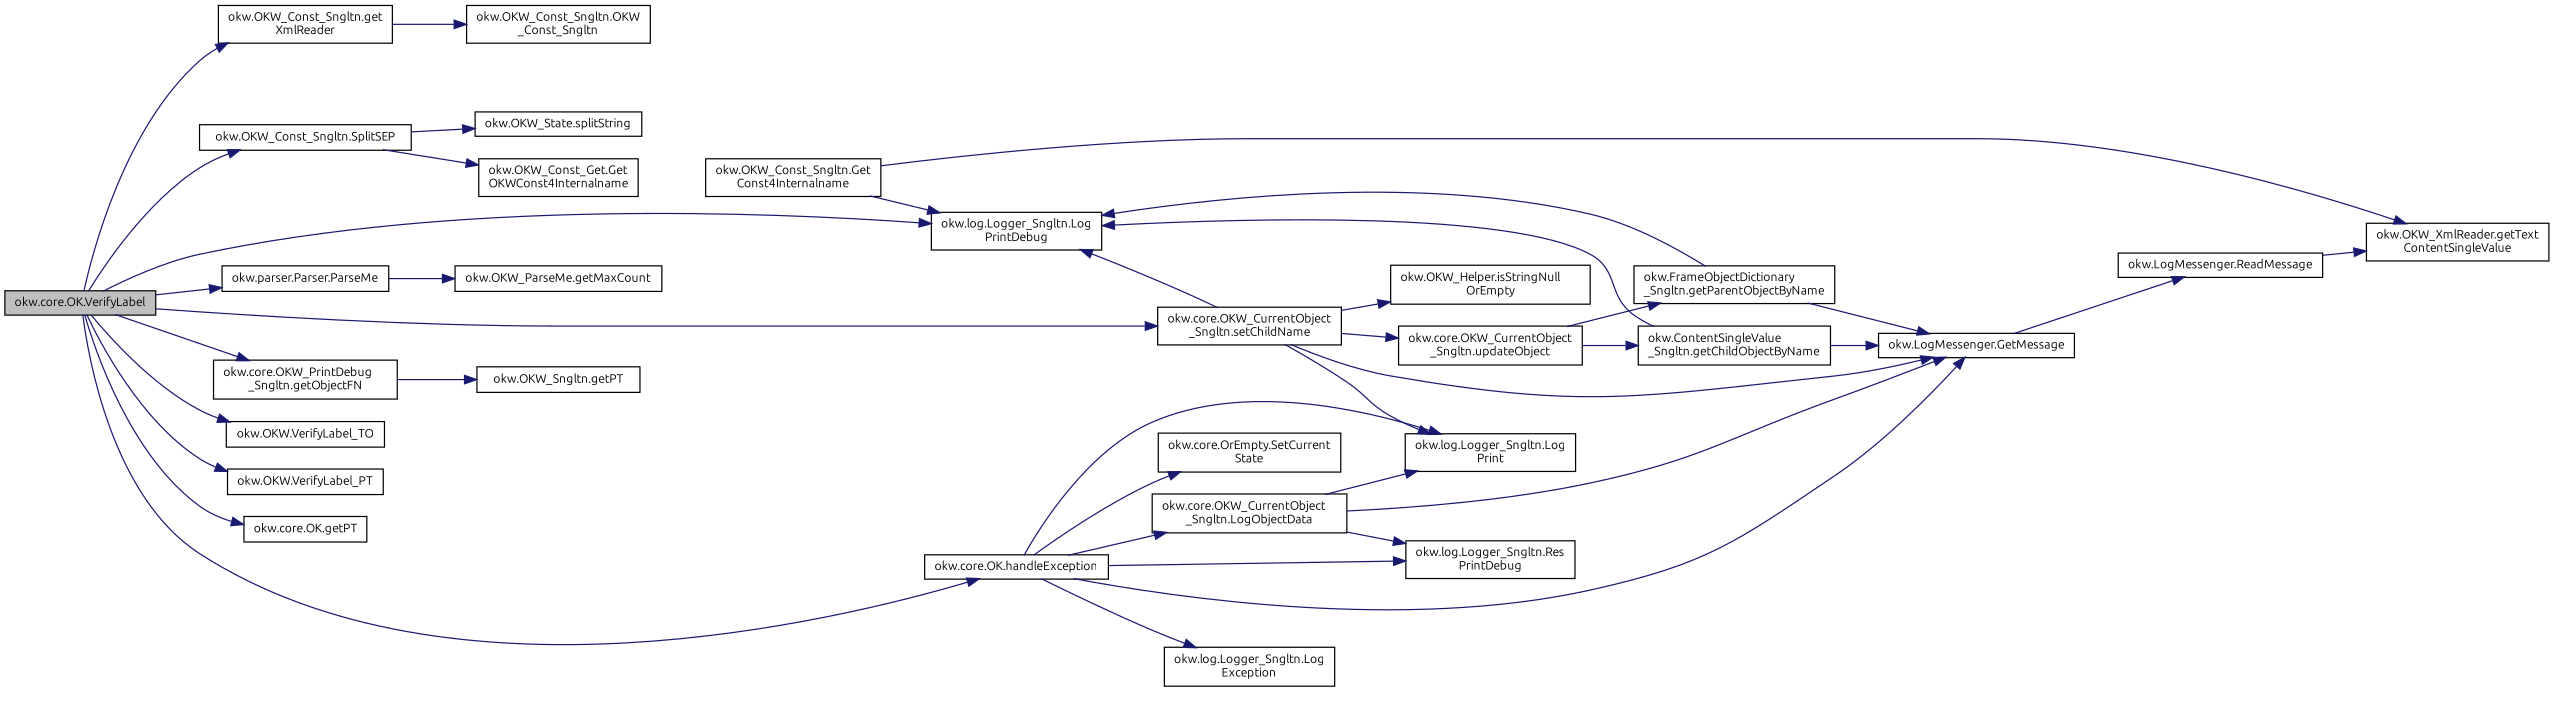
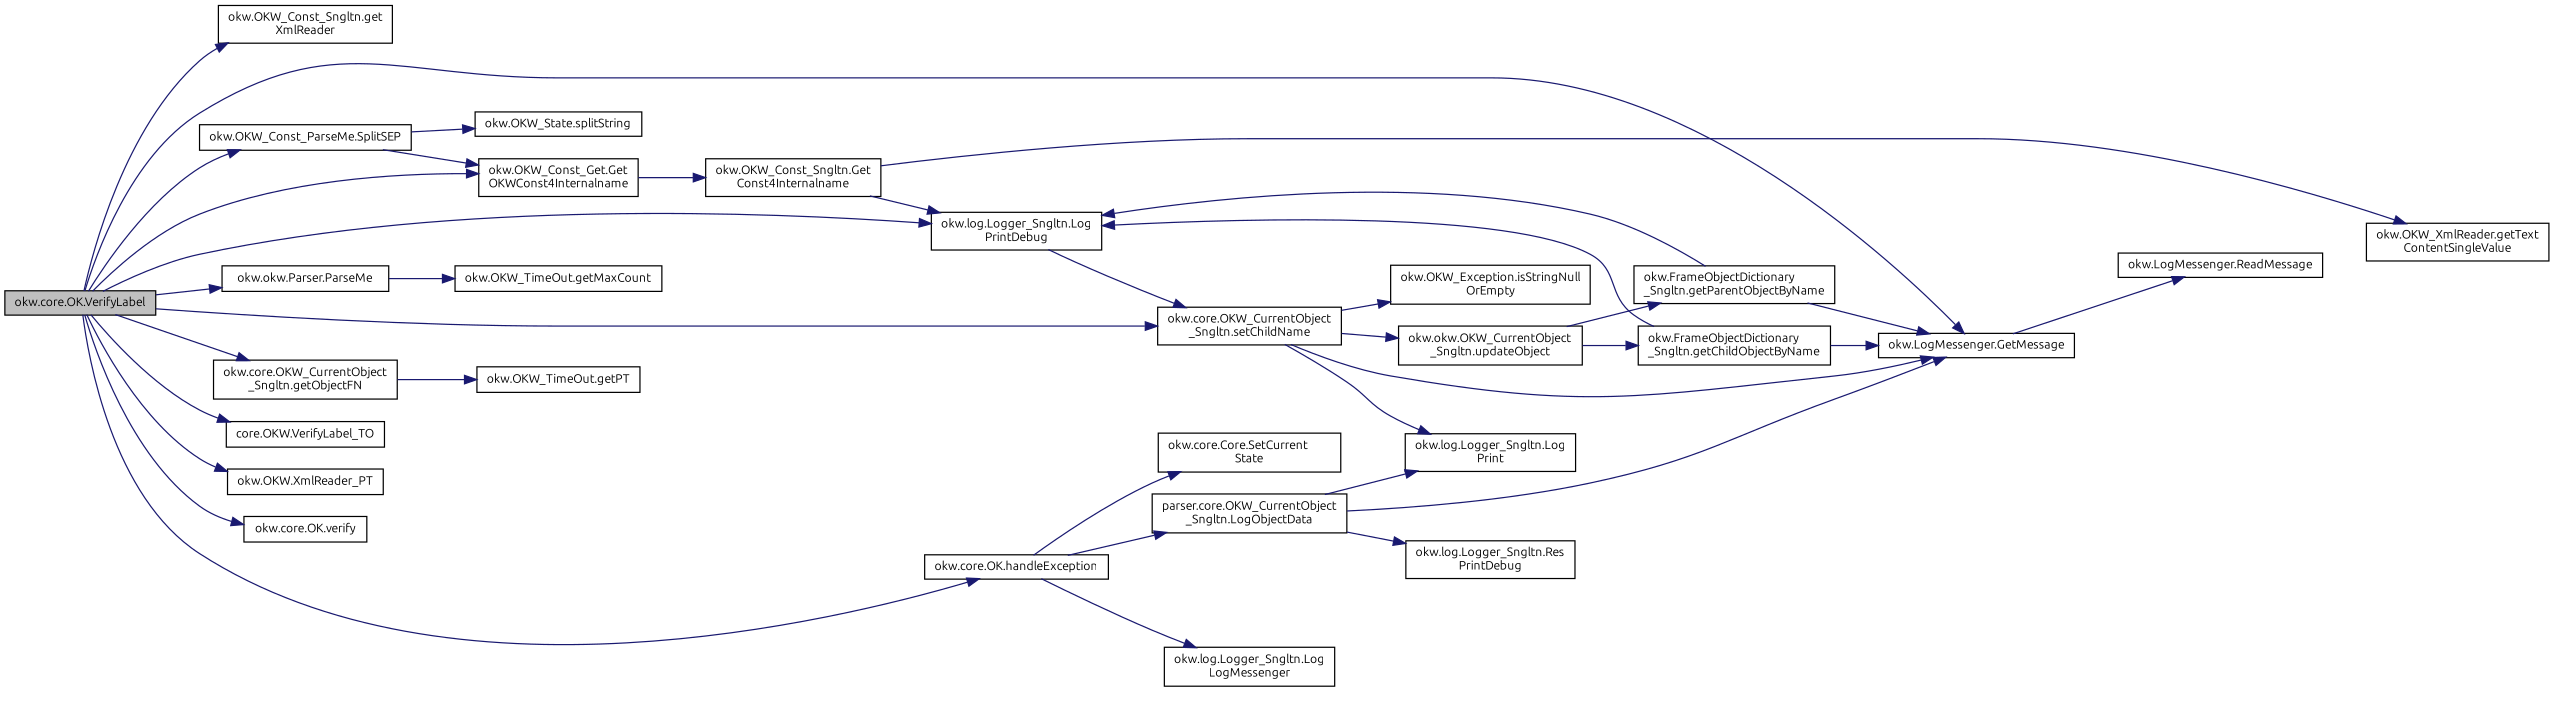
(558, 24) -> none
(305, 137) -> (305, 137)
none -> (666, 178)
none -> (266, 194)
(2338, 254) -> none
(305, 279) -> (305, 279)
(558, 279) -> (558, 279)
(1155, 280) -> (1111, 278)
(1490, 285) -> (1490, 285)
(1490, 346) -> (1490, 346)
(1734, 346) -> (1734, 346)
(305, 380) -> (305, 380)
(558, 380) -> (558, 380)
(1198, 408) -> none
(305, 434) -> (305, 434)
(1250, 453) -> (1250, 453)
(305, 482) -> (305, 482)
(1250, 513) -> (1250, 513)
(305, 529) -> (305, 529)
(1251, 563) -> none
(1549, 597) -> (1001, 78)
(1250, 667) -> (1250, 667)
